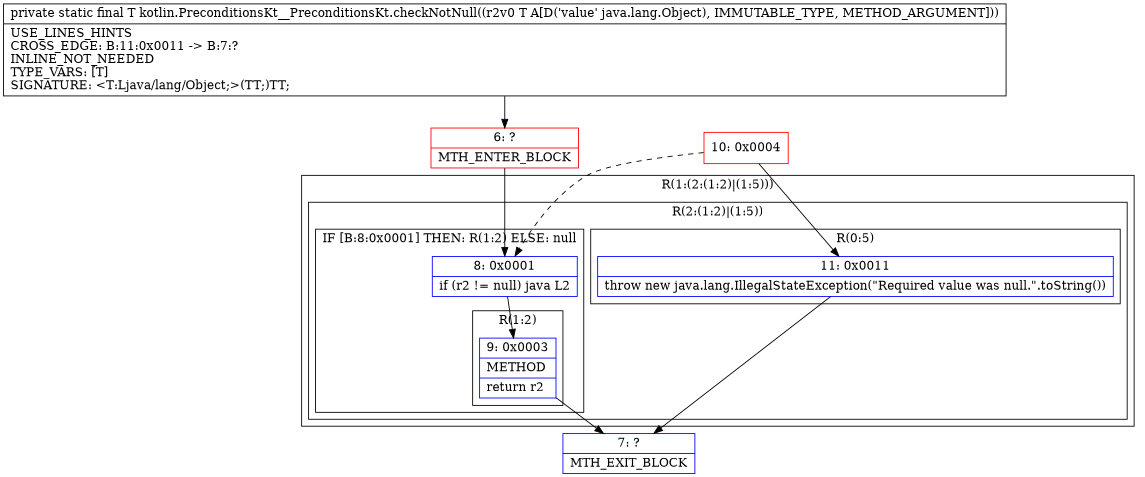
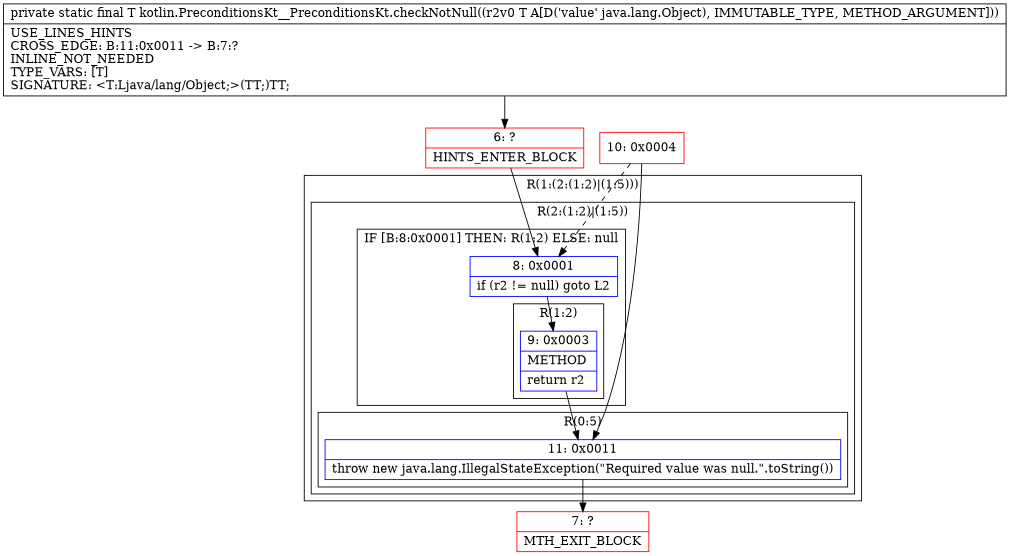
(505, 158) -> (505, 158)
(505, 286) -> (544, 286)
(568, 407) -> (573, 418)
(629, 454) -> (583, 532)
